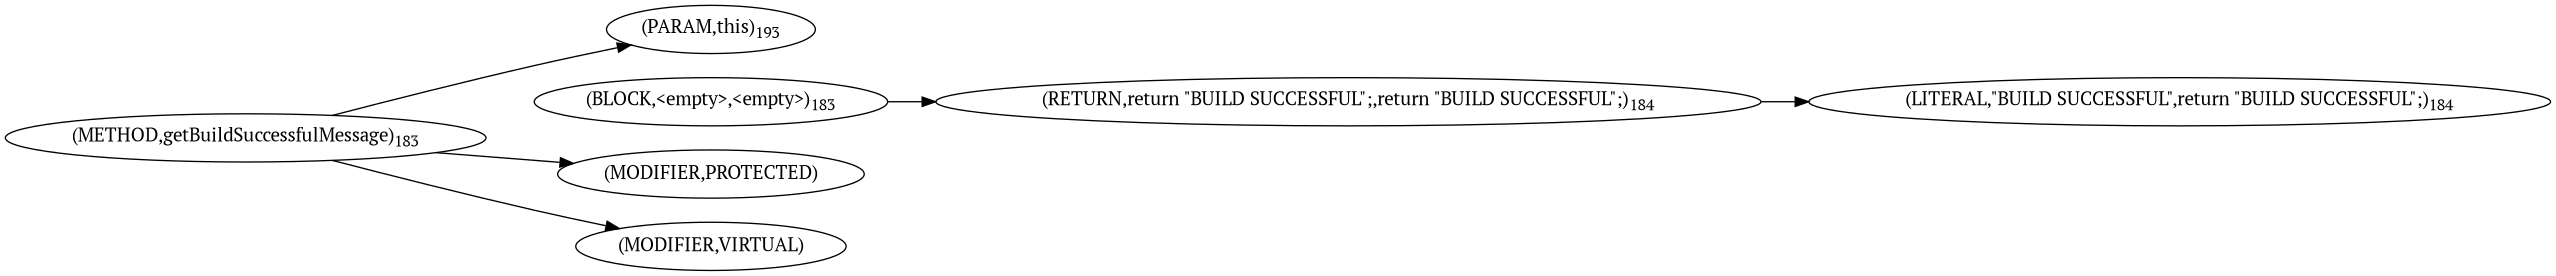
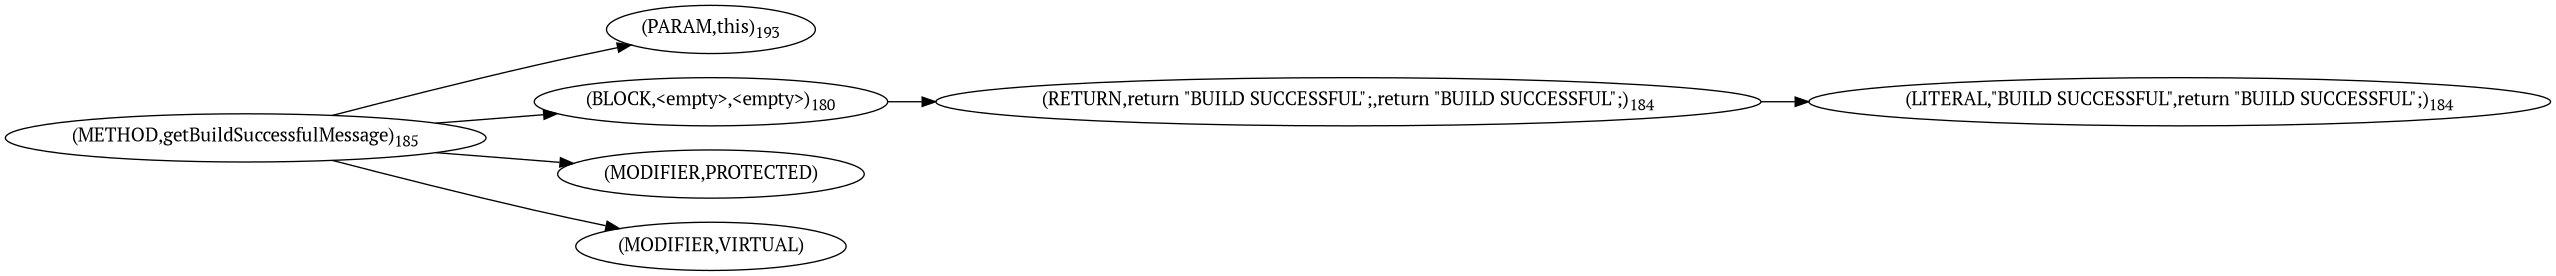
(823, 100) -> (823, 100)
none -> (490, 119)
(407, 136) -> (407, 136)
